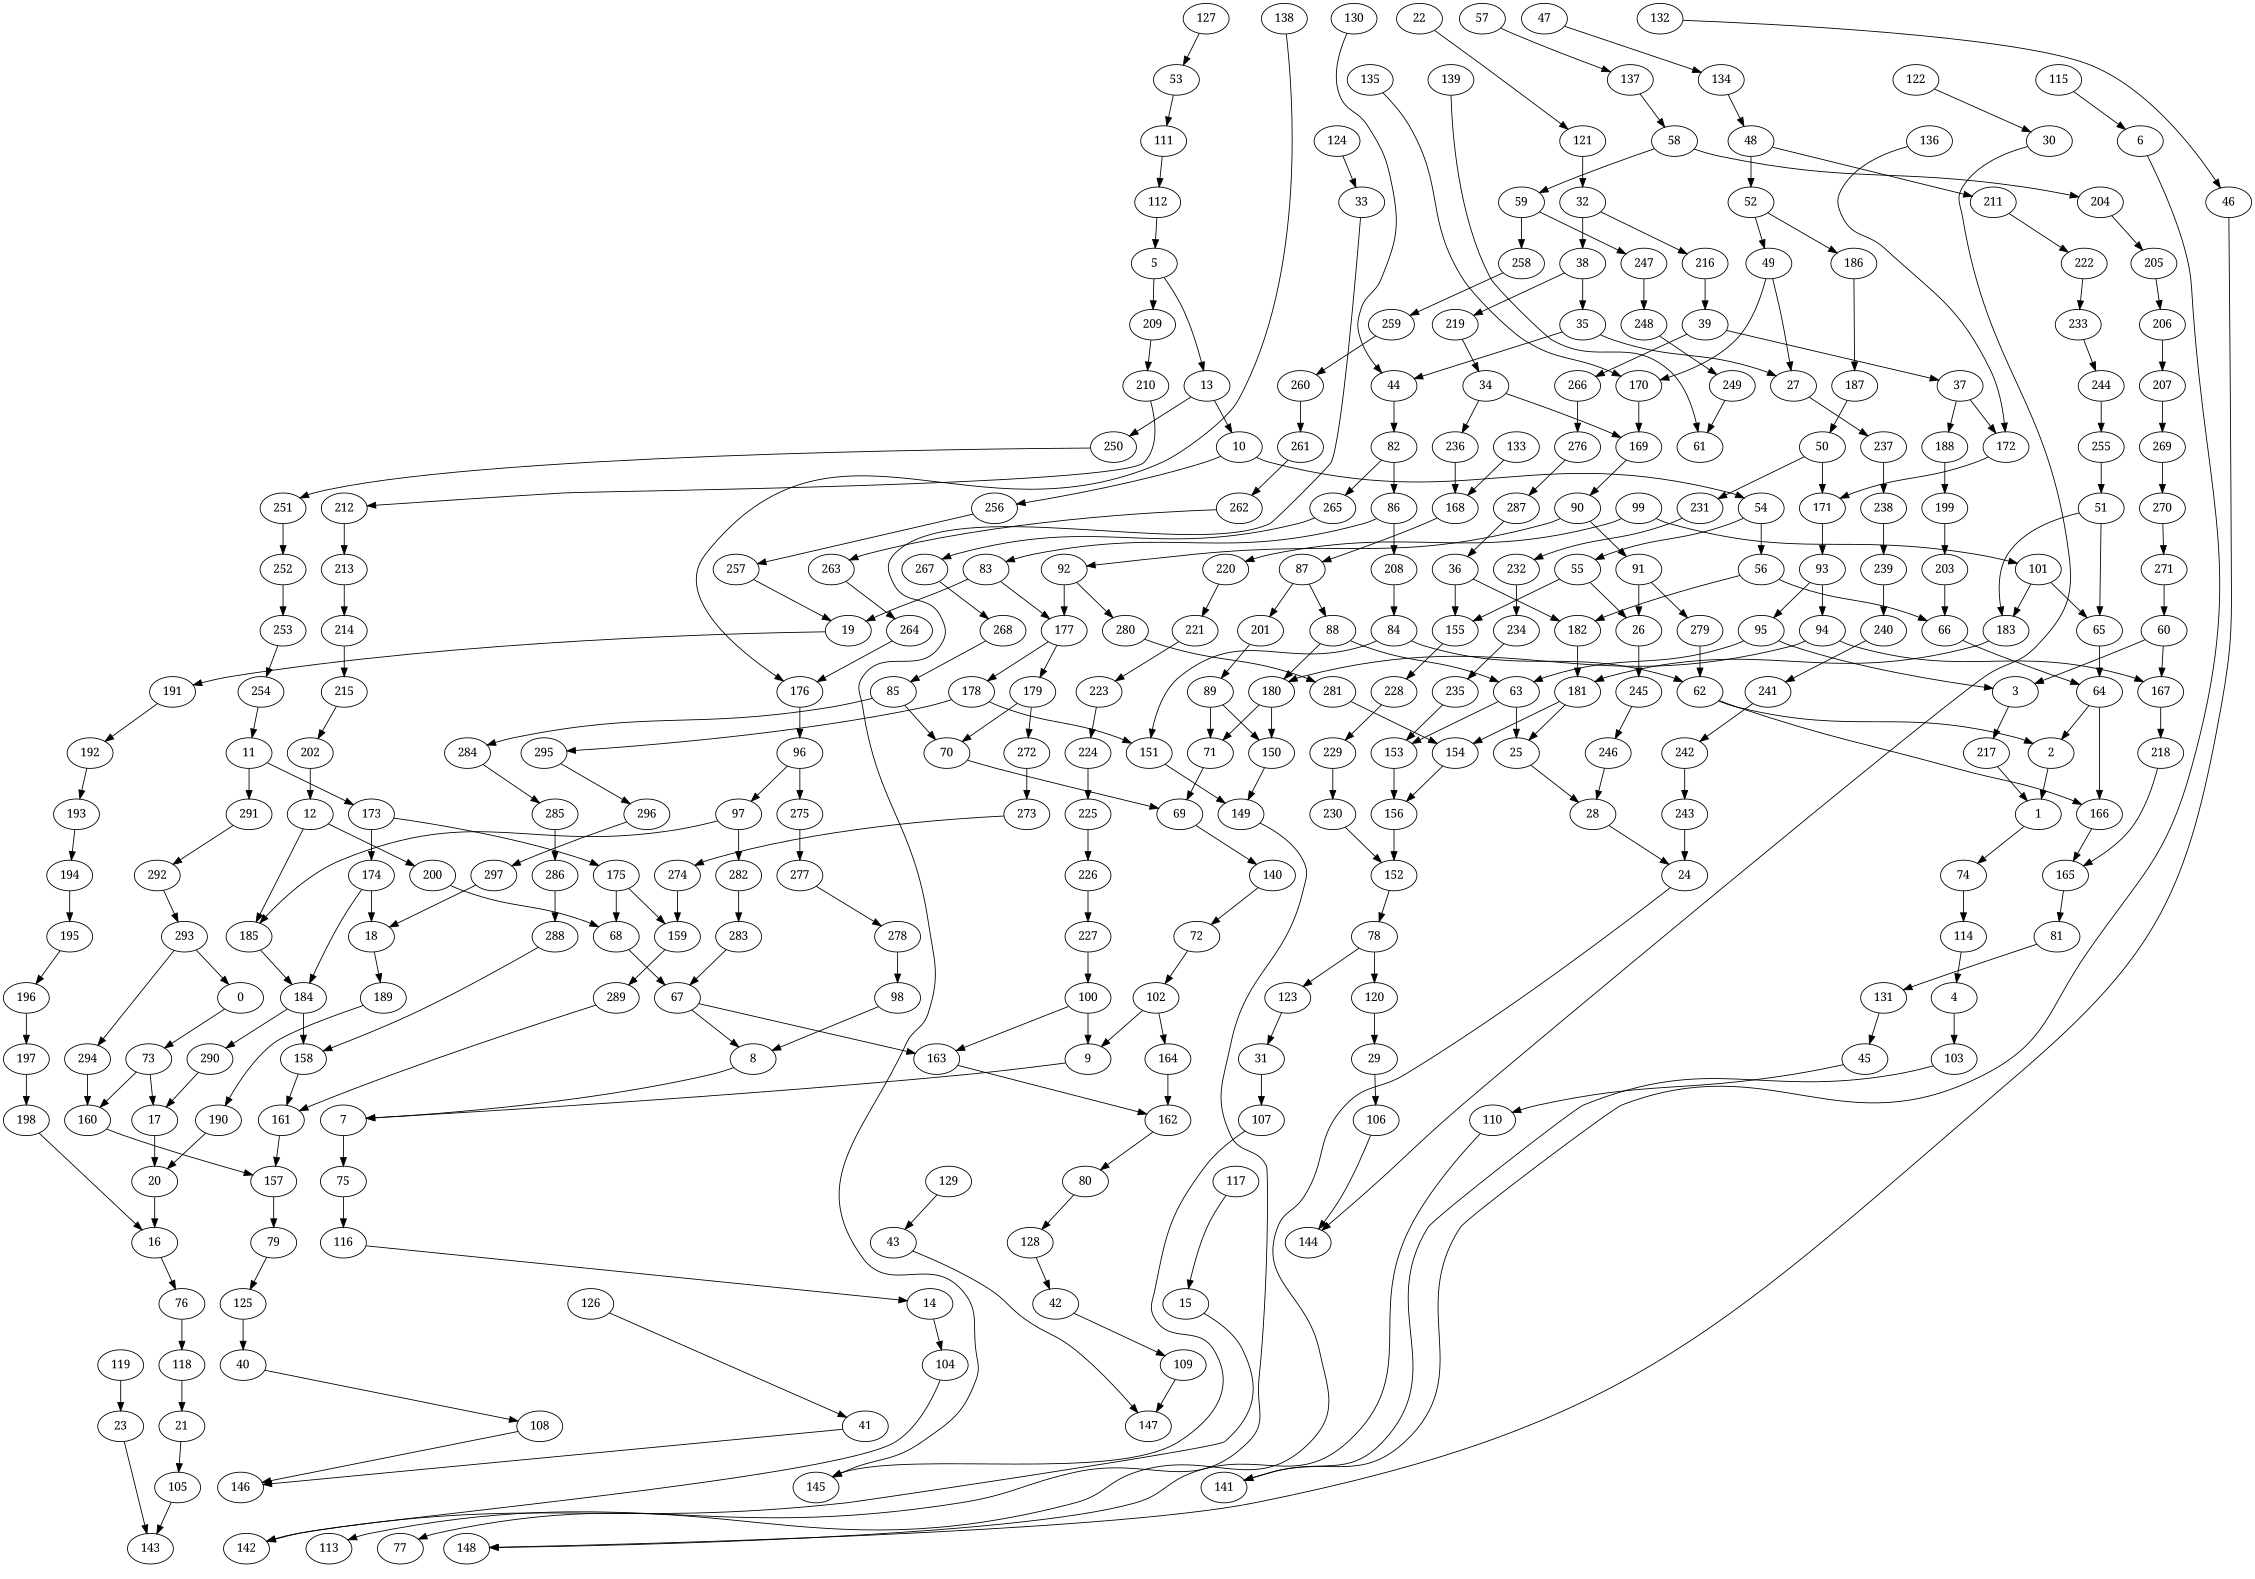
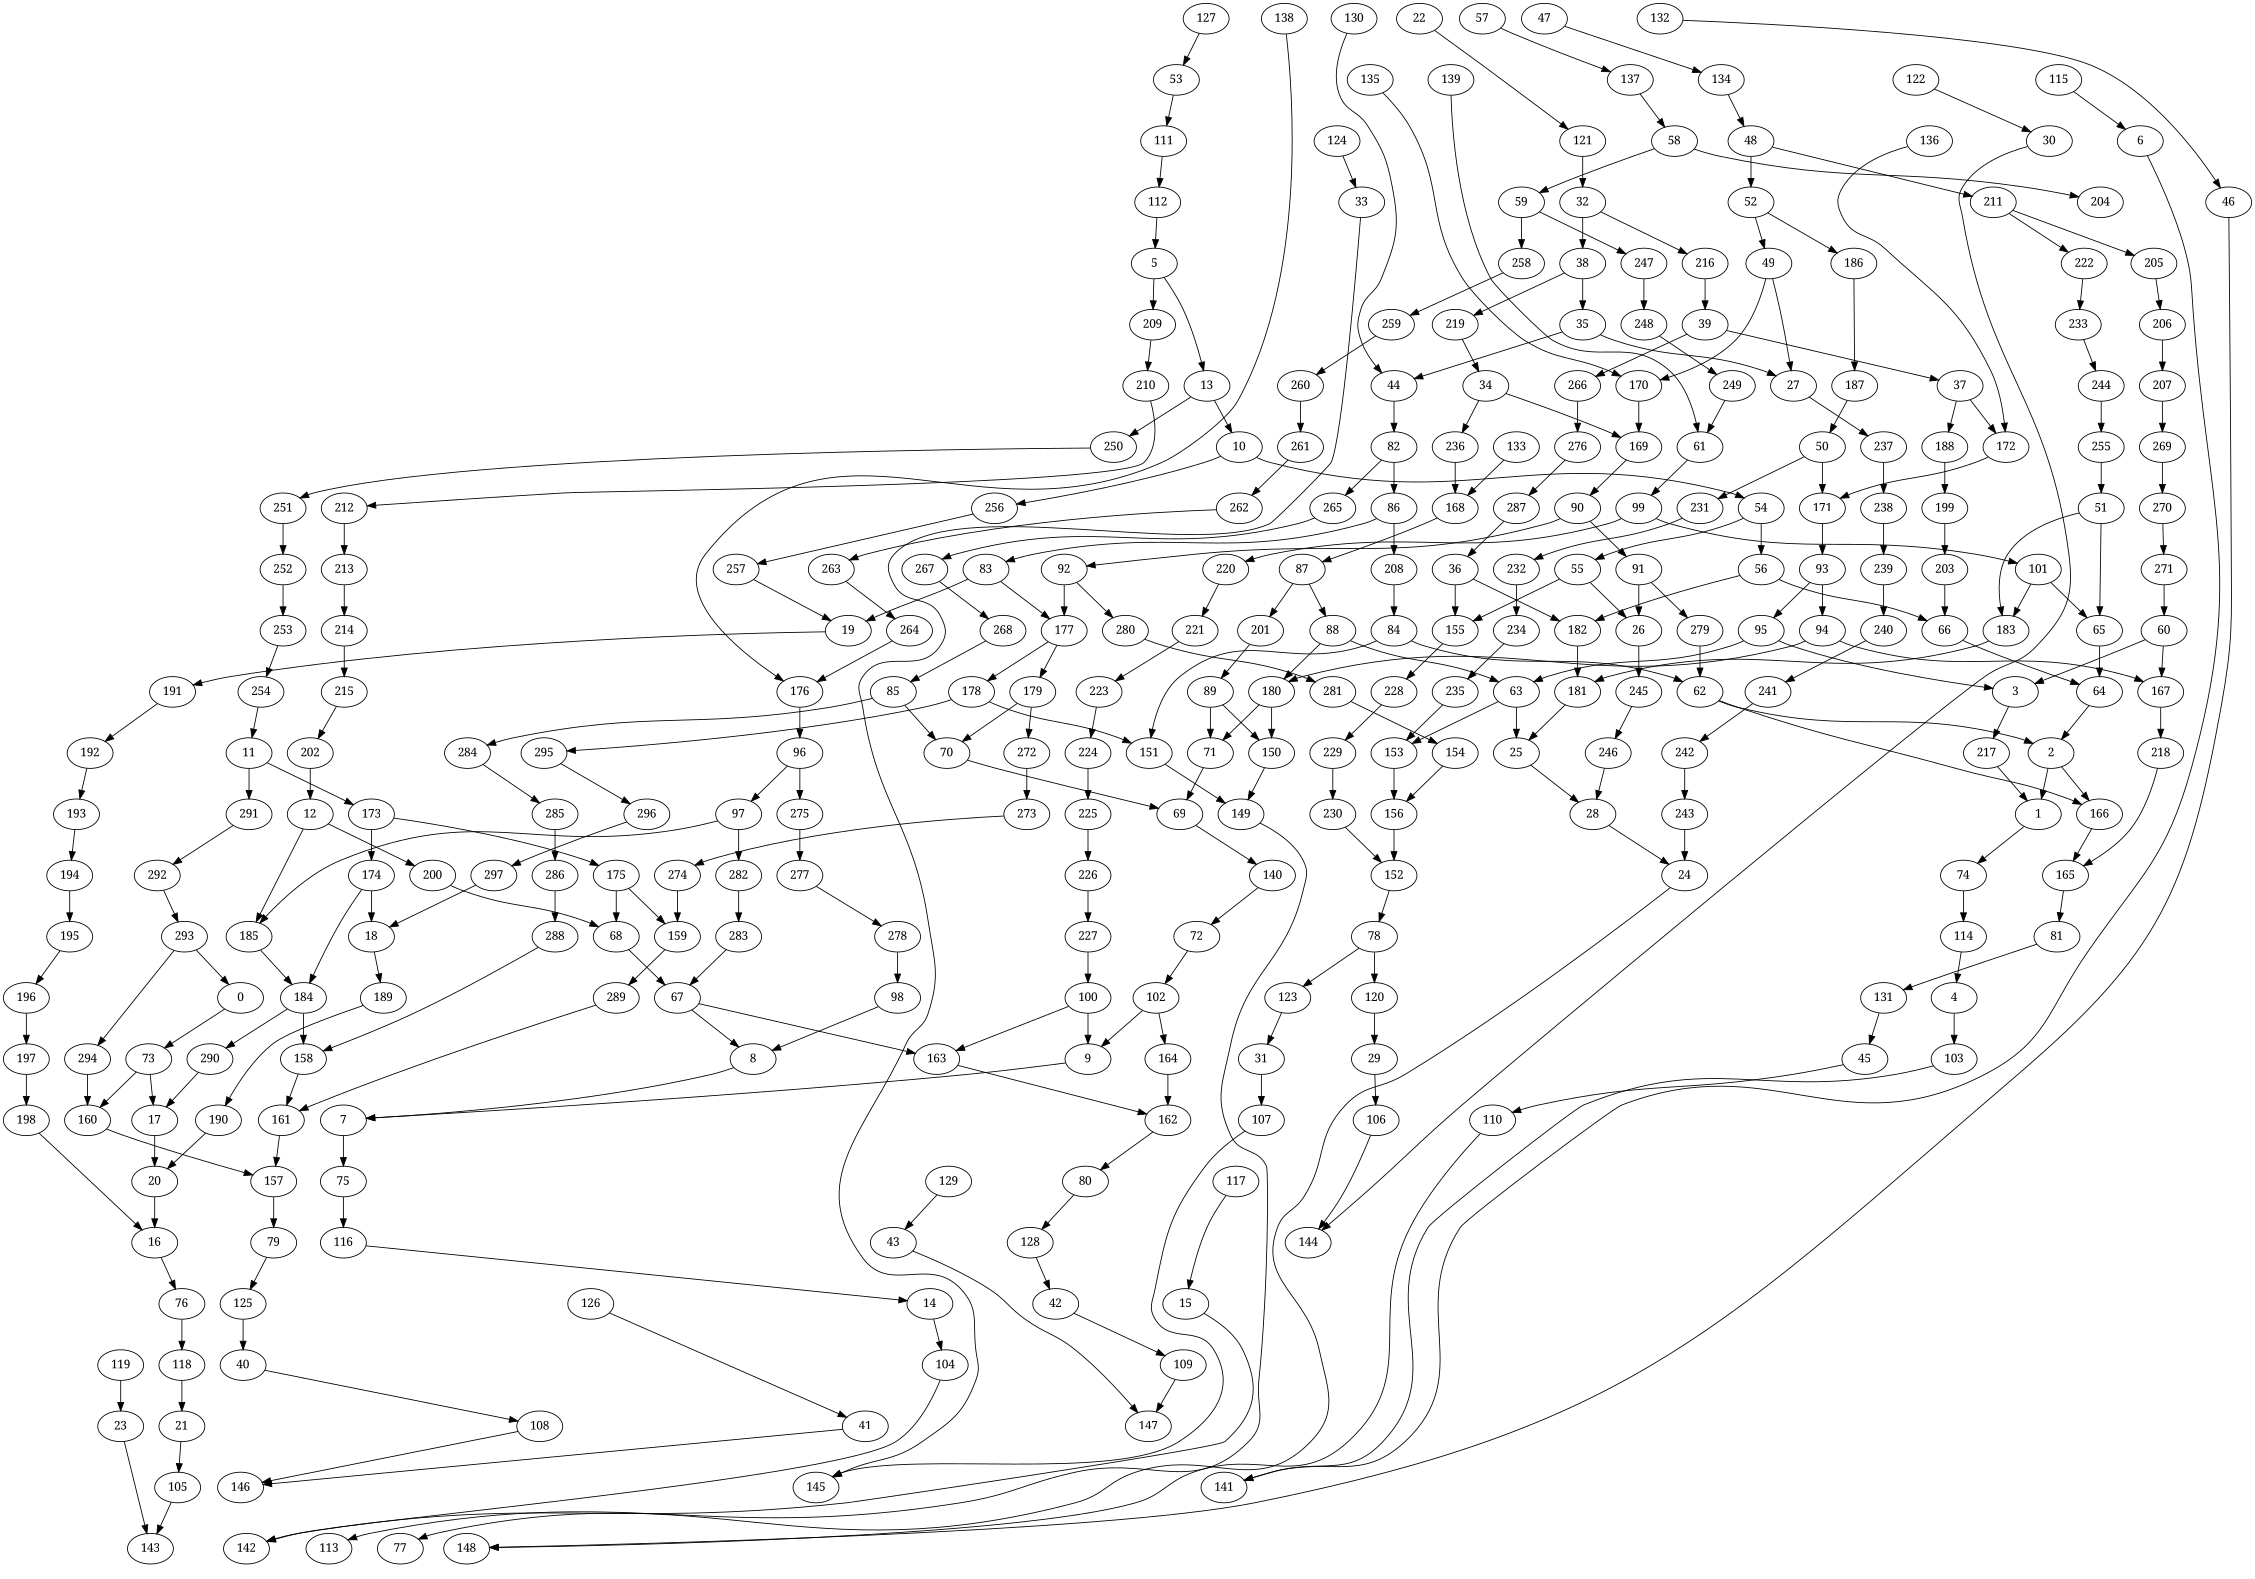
(2124, 230) -> (2070, 231)
none -> (1673, 475)
(1522, 720) -> none
(2100, 749) -> (2073, 780)
